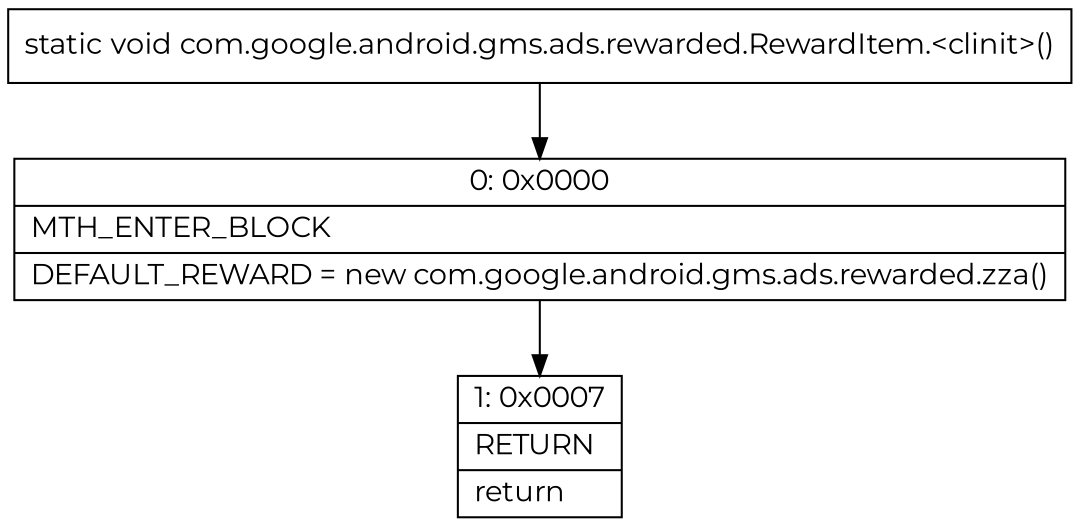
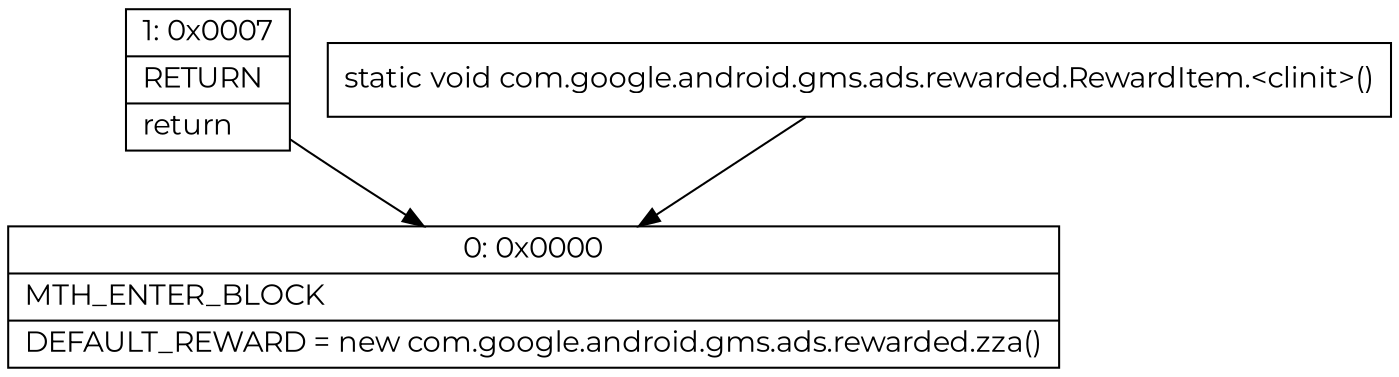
(540, 328) -> (348, 178)
